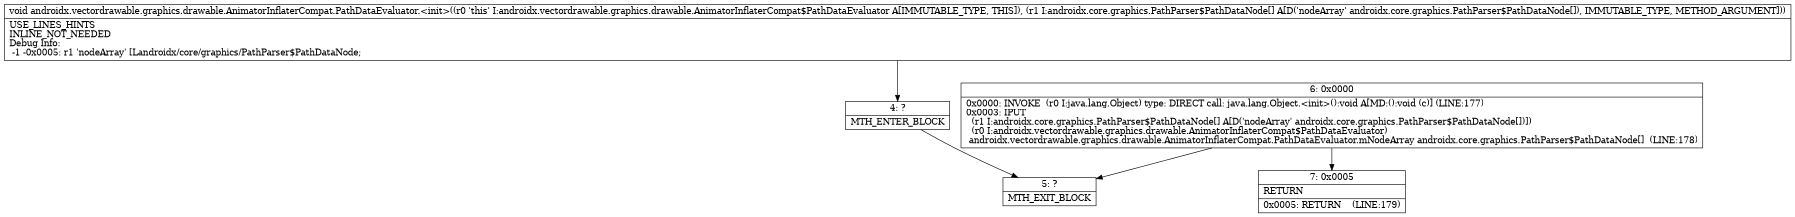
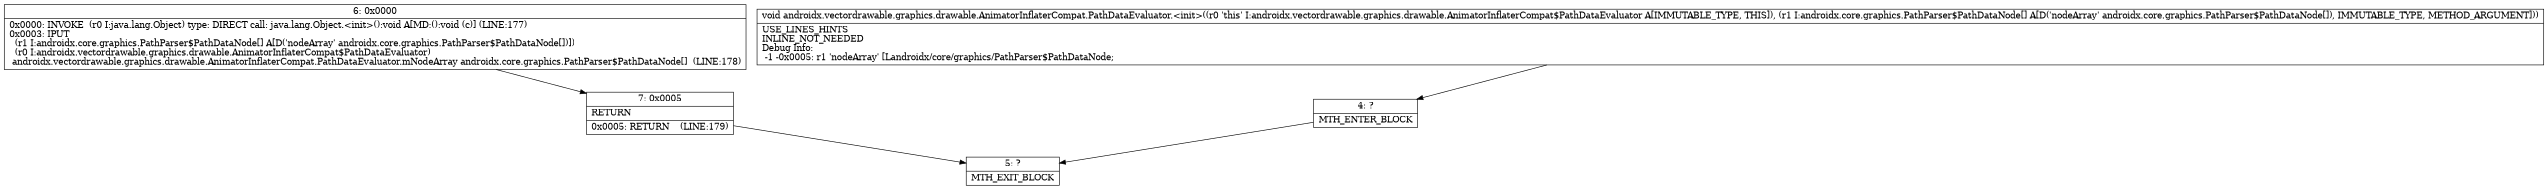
(1157, 163) -> (847, 144)
